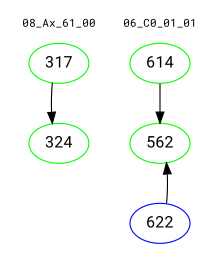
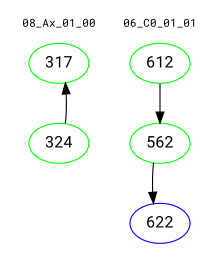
(59, 24) -> (59, 24)
(160, 63) -> (160, 63)
(51, 98) -> (66, 109)
(167, 189) -> (153, 178)
